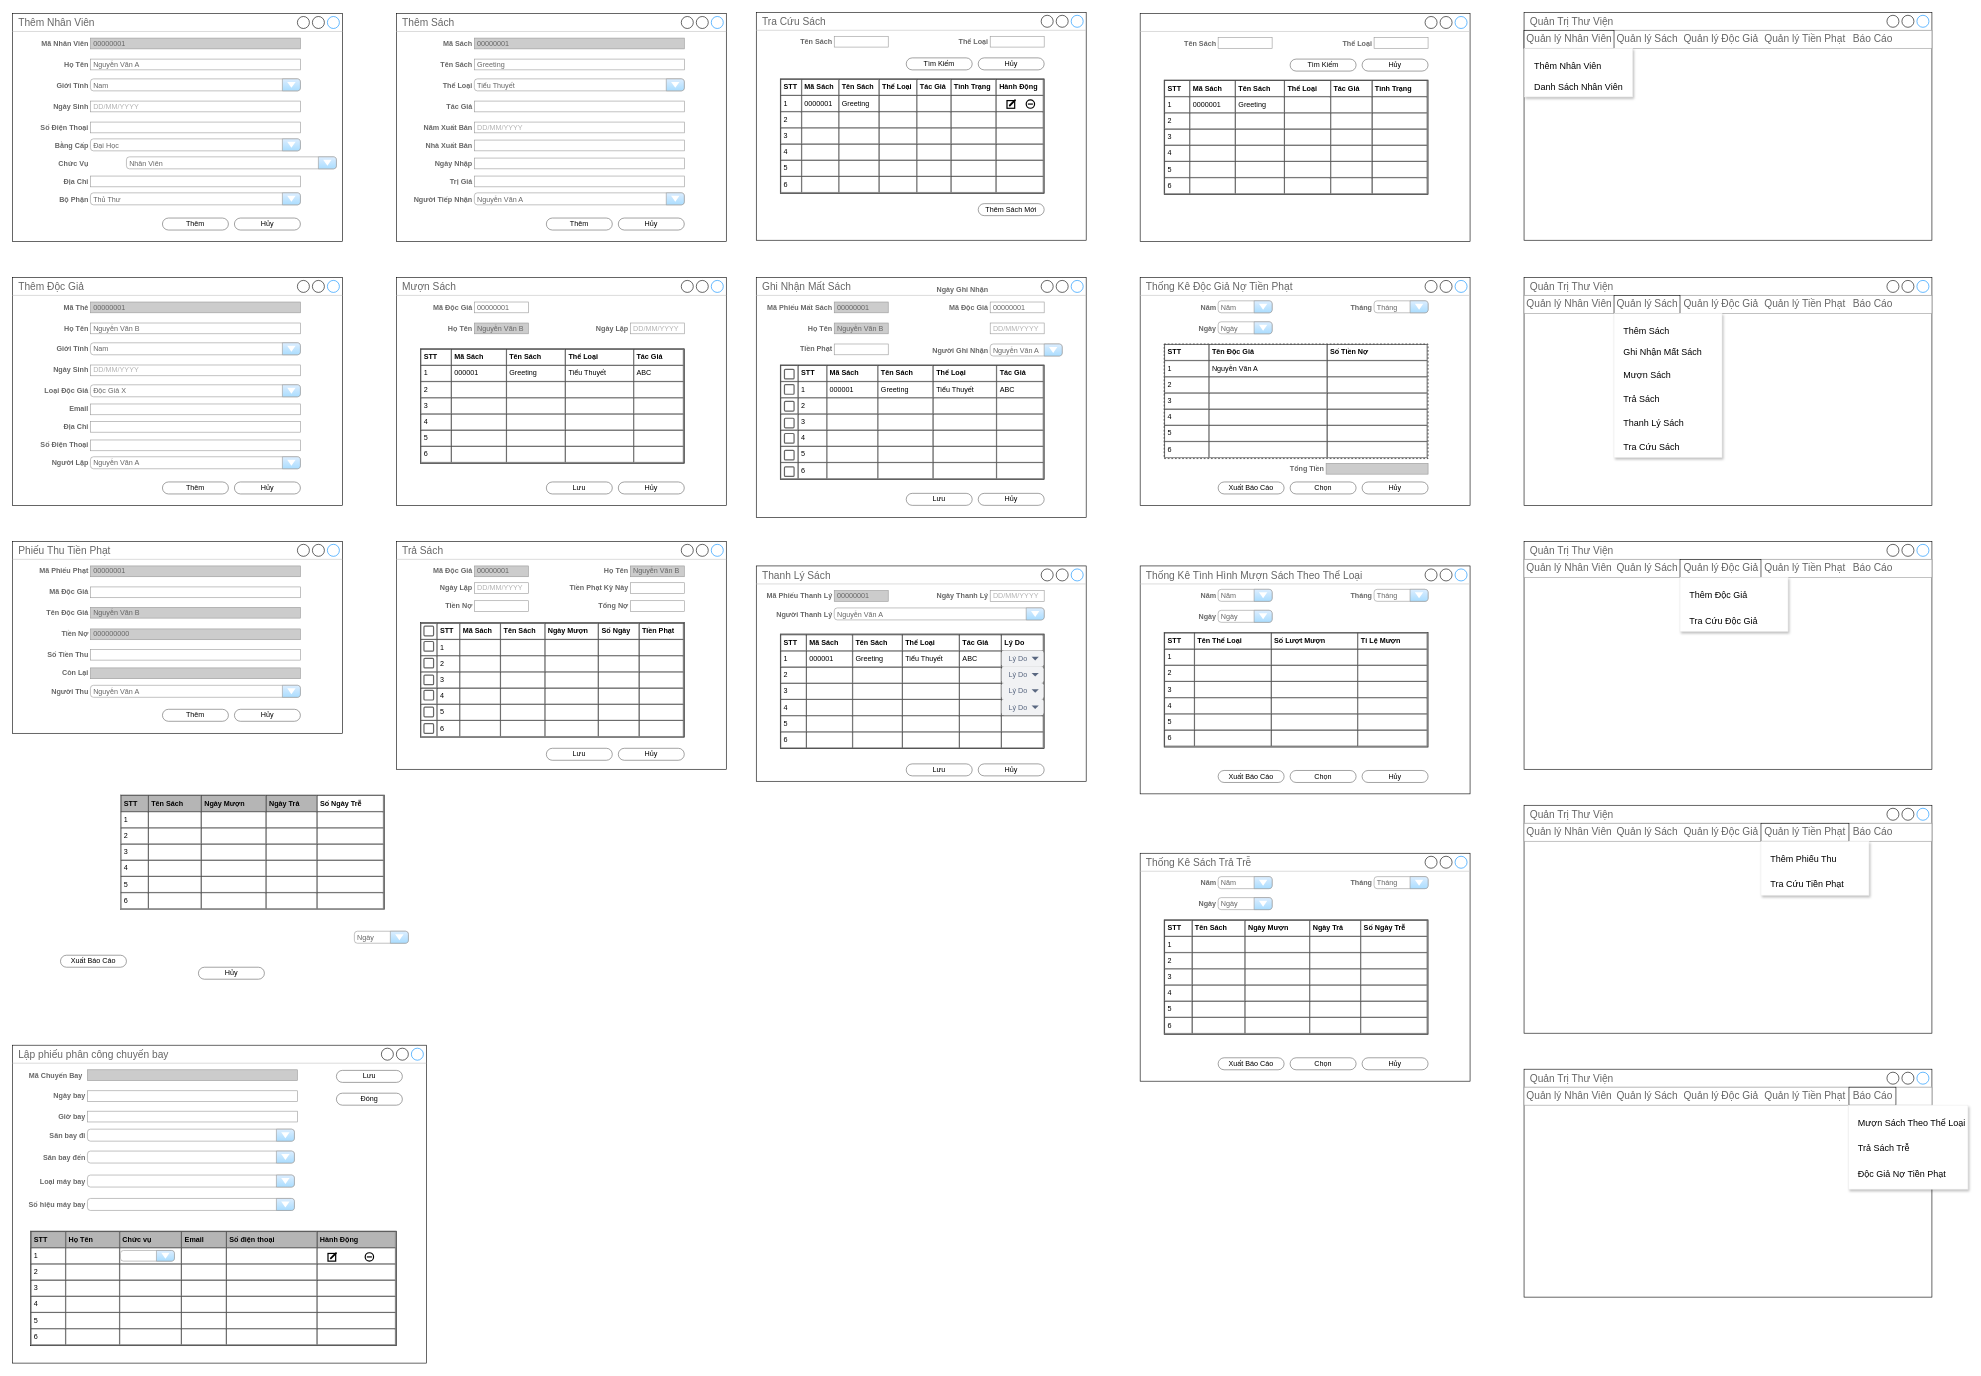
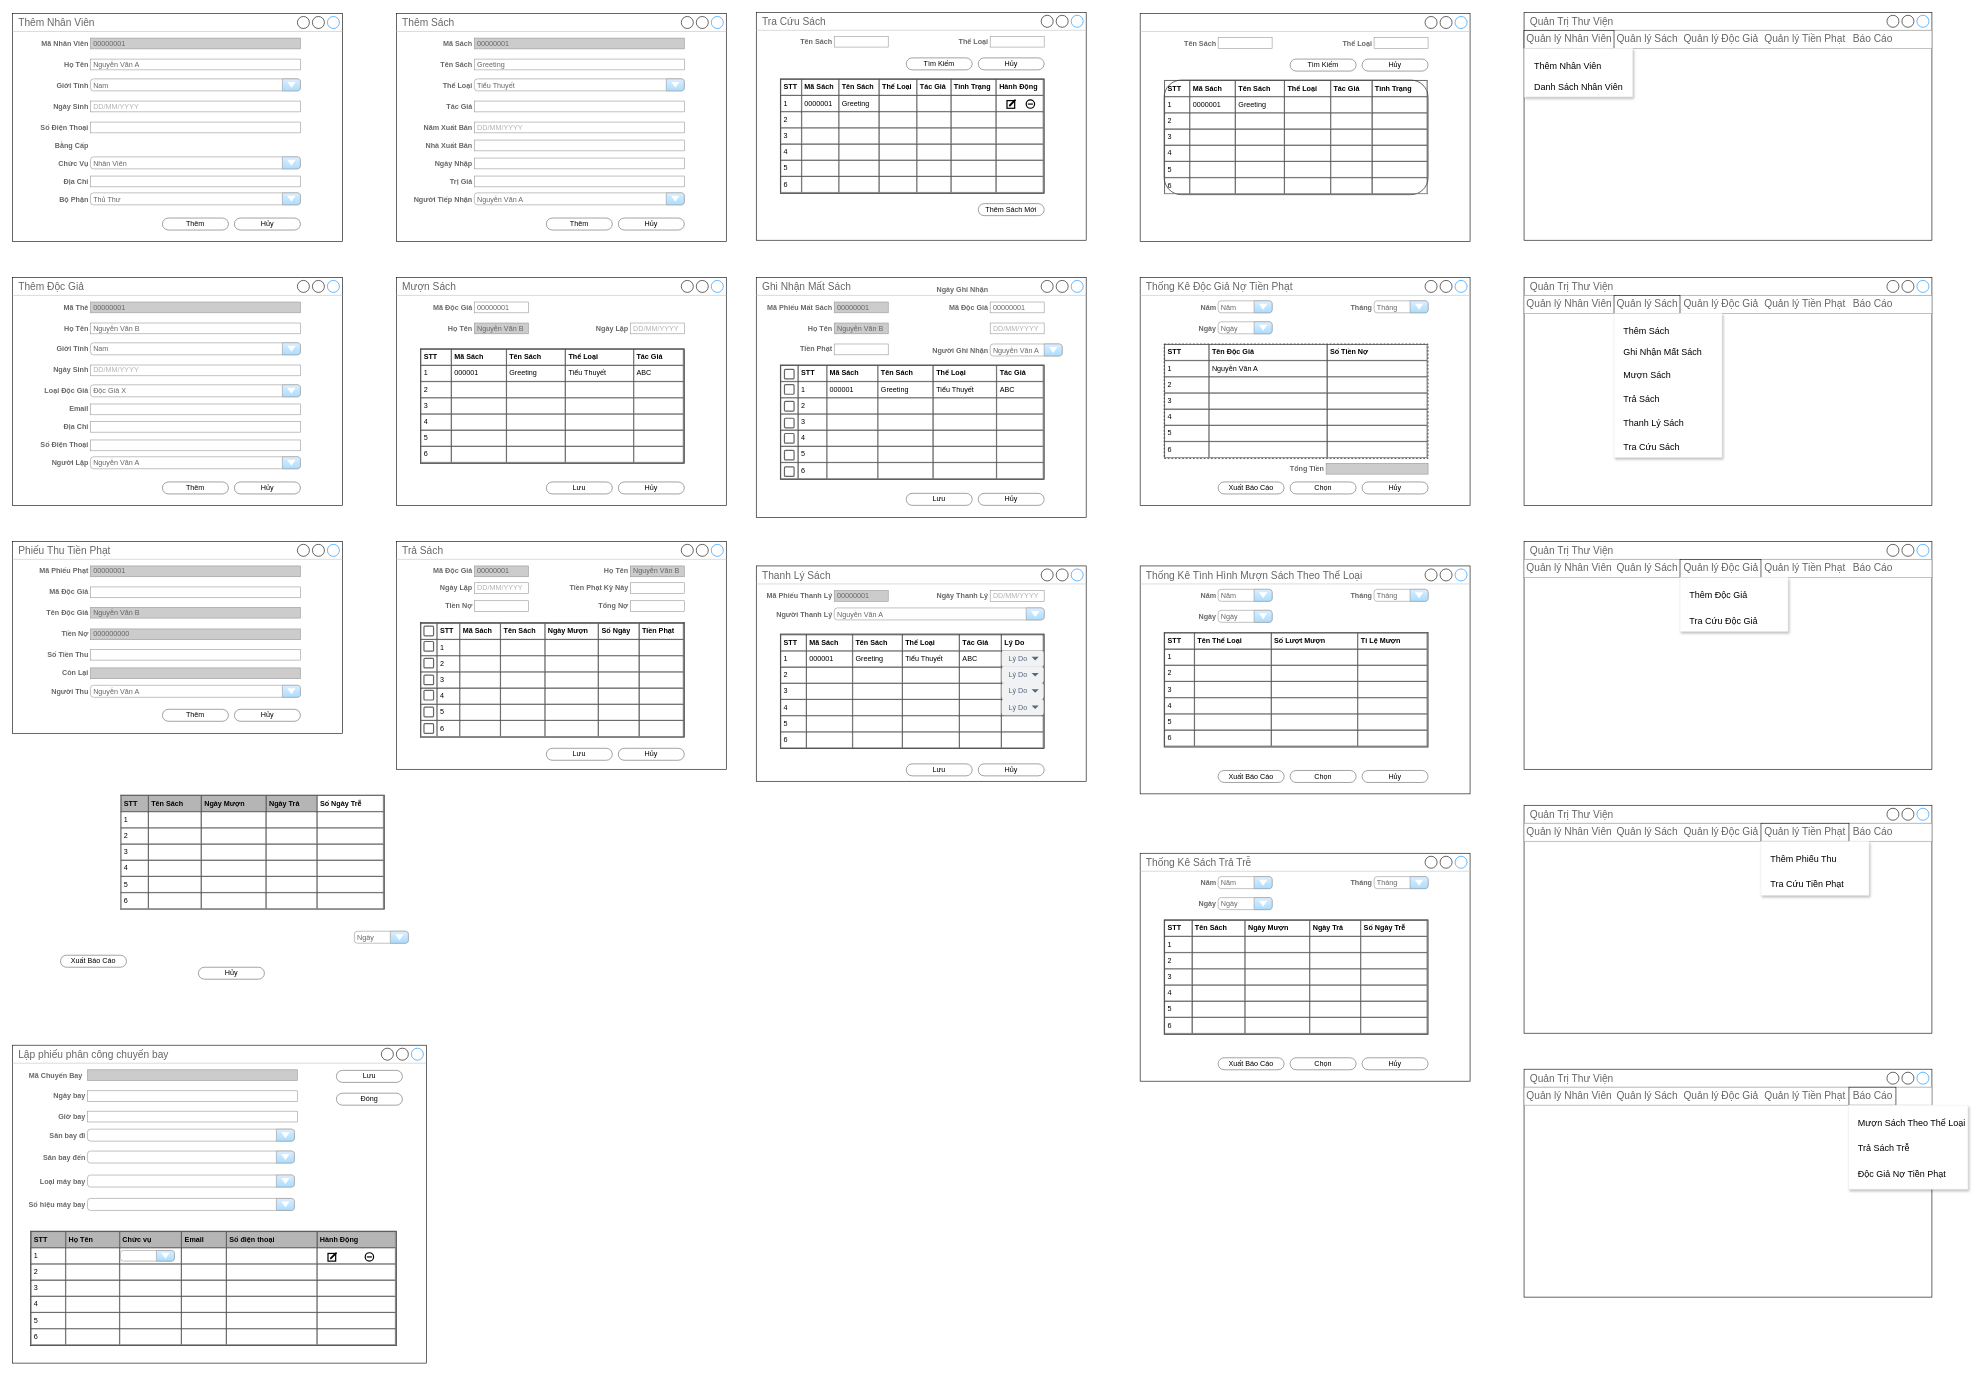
(1296, 137) -> (1296, 137)
(195, 145) -> none
(231, 163) -> (195, 163)
